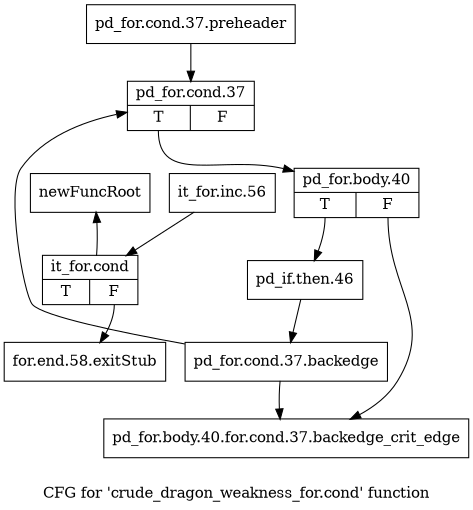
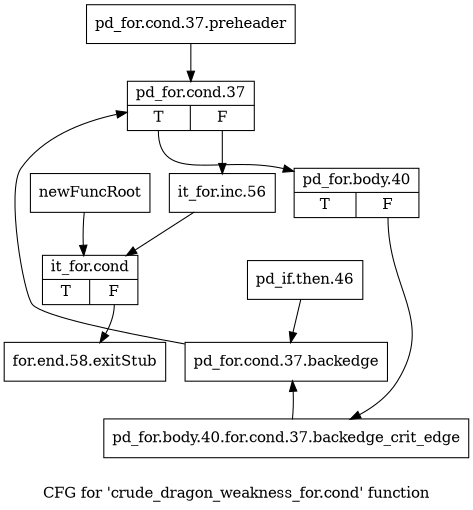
none -> (222, 147)
(323, 235) -> none
(97, 239) -> (83, 229)
(279, 395) -> (293, 405)
